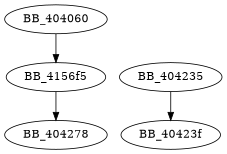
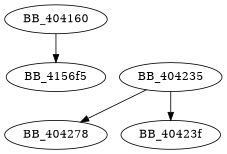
(56, 19) -> (56, 19)
(56, 102) -> (117, 104)
